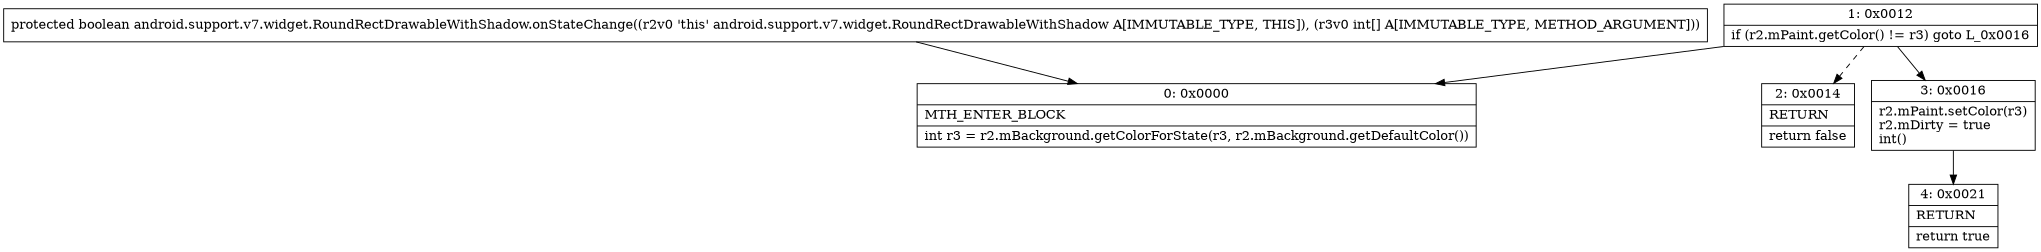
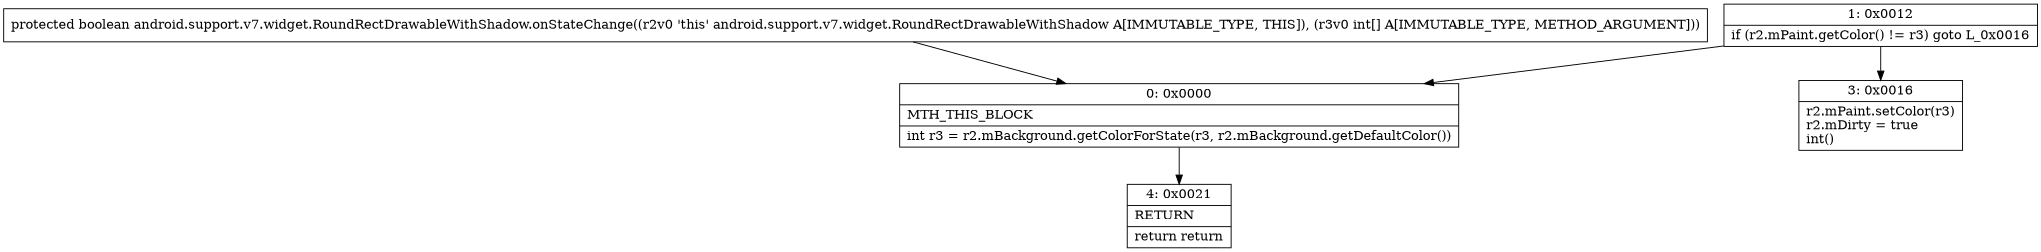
(995, 115) -> (970, 115)
(1808, 115) -> none
(1953, 163) -> (1179, 161)
(1953, 237) -> (1179, 237)
